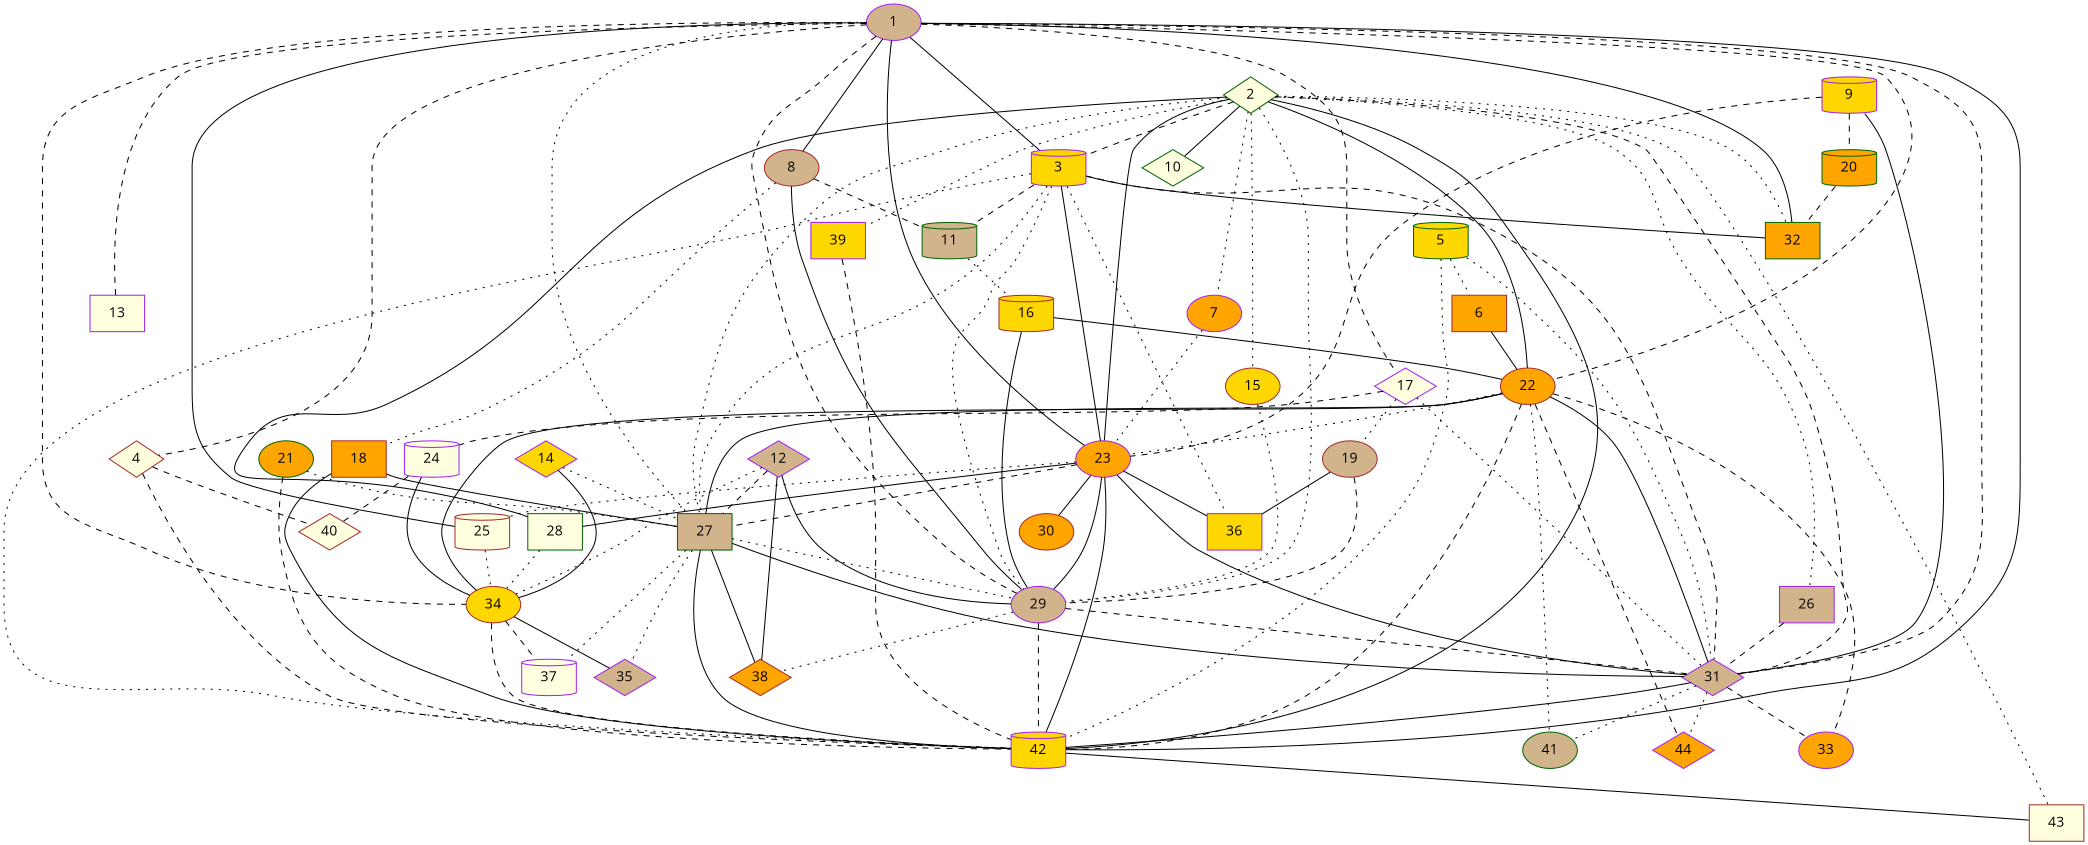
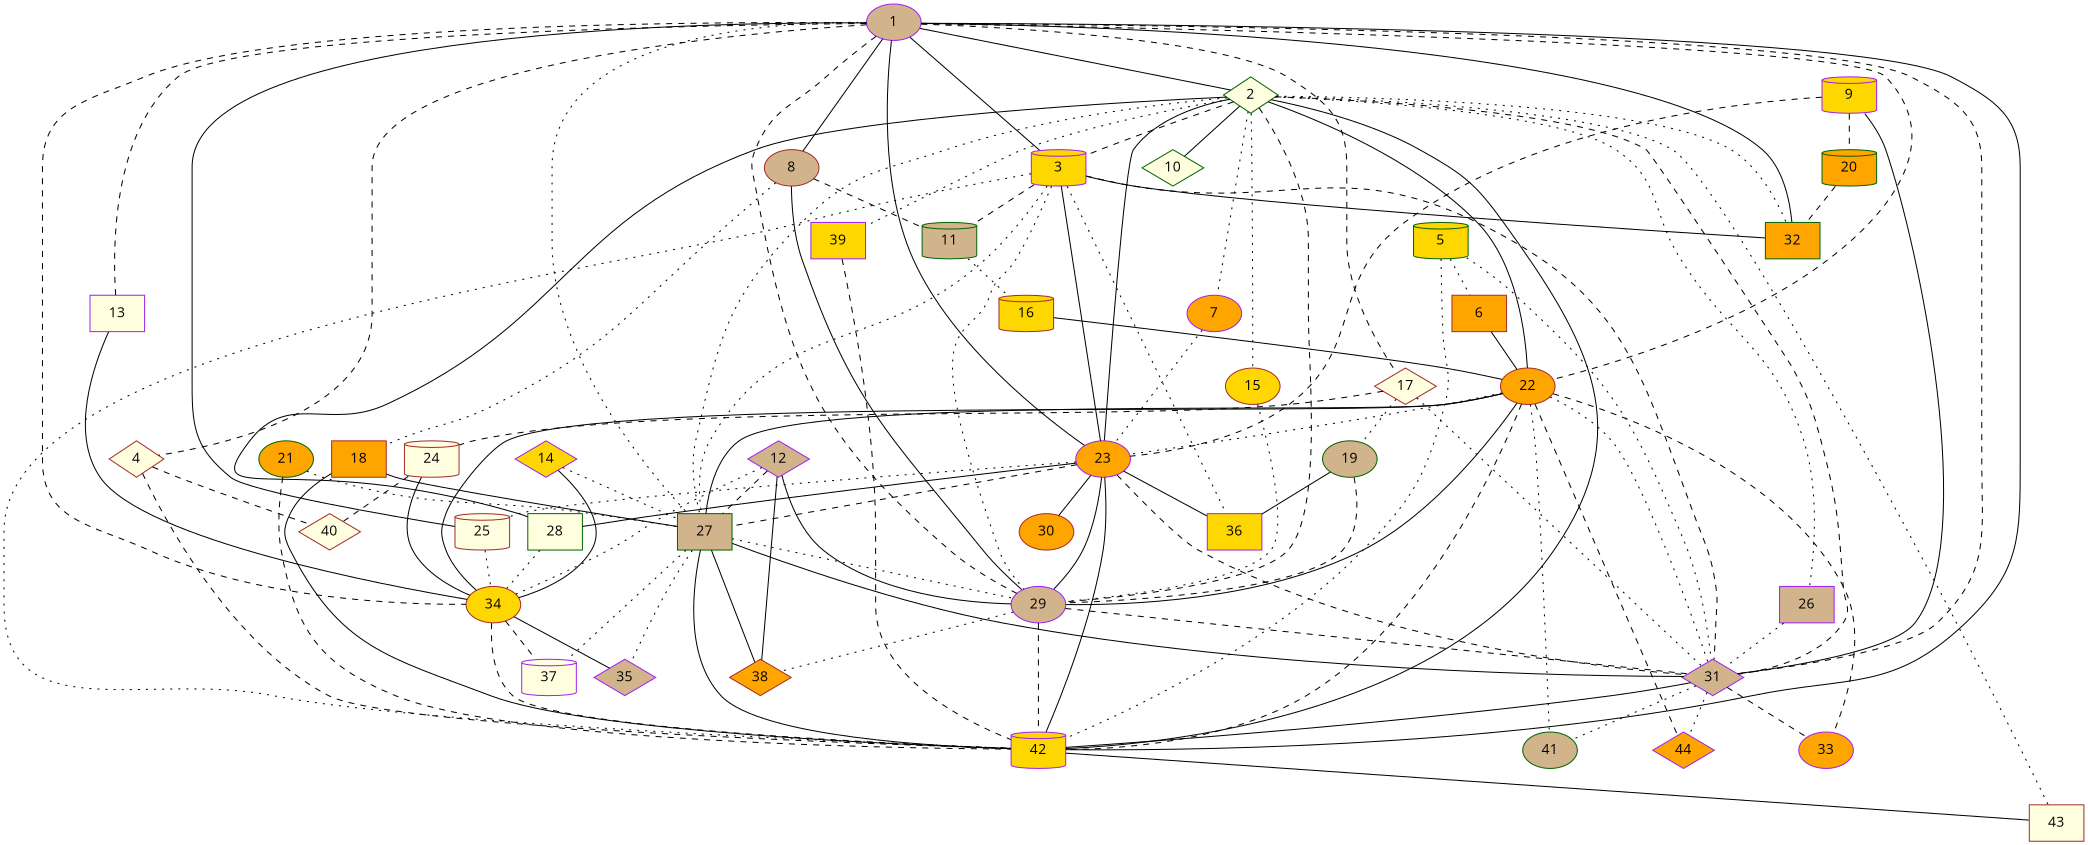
none -> (1075, 59)
(1405, 386) -> (1405, 386)
(1311, 441) -> (1311, 441)
(432, 459) -> (432, 459)
(1350, 459) -> (1350, 459)
(1002, 461) -> (1345, 558)
(1651, 514) -> (1651, 514)
none -> (203, 536)
(1383, 622) -> (1383, 622)
(1755, 645) -> (1755, 645)
